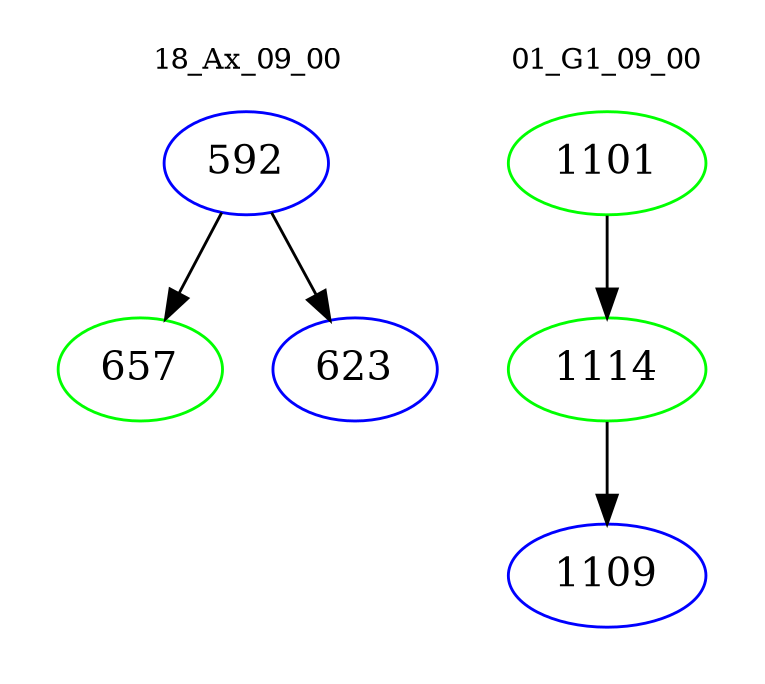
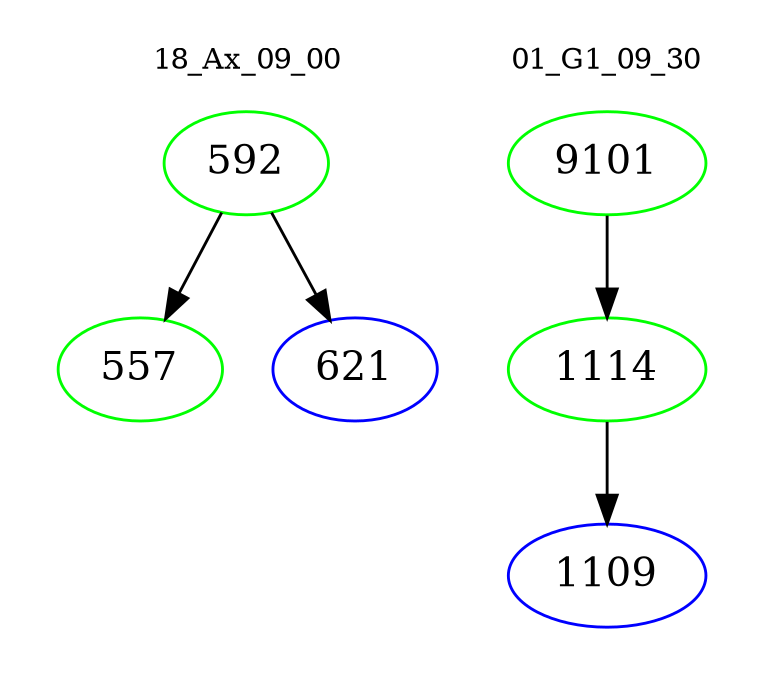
(607, 62) -> (607, 62)
(246, 163) -> (246, 163)
(607, 163) -> (607, 163)
(140, 369) -> (140, 369)
(355, 369) -> (355, 369)
